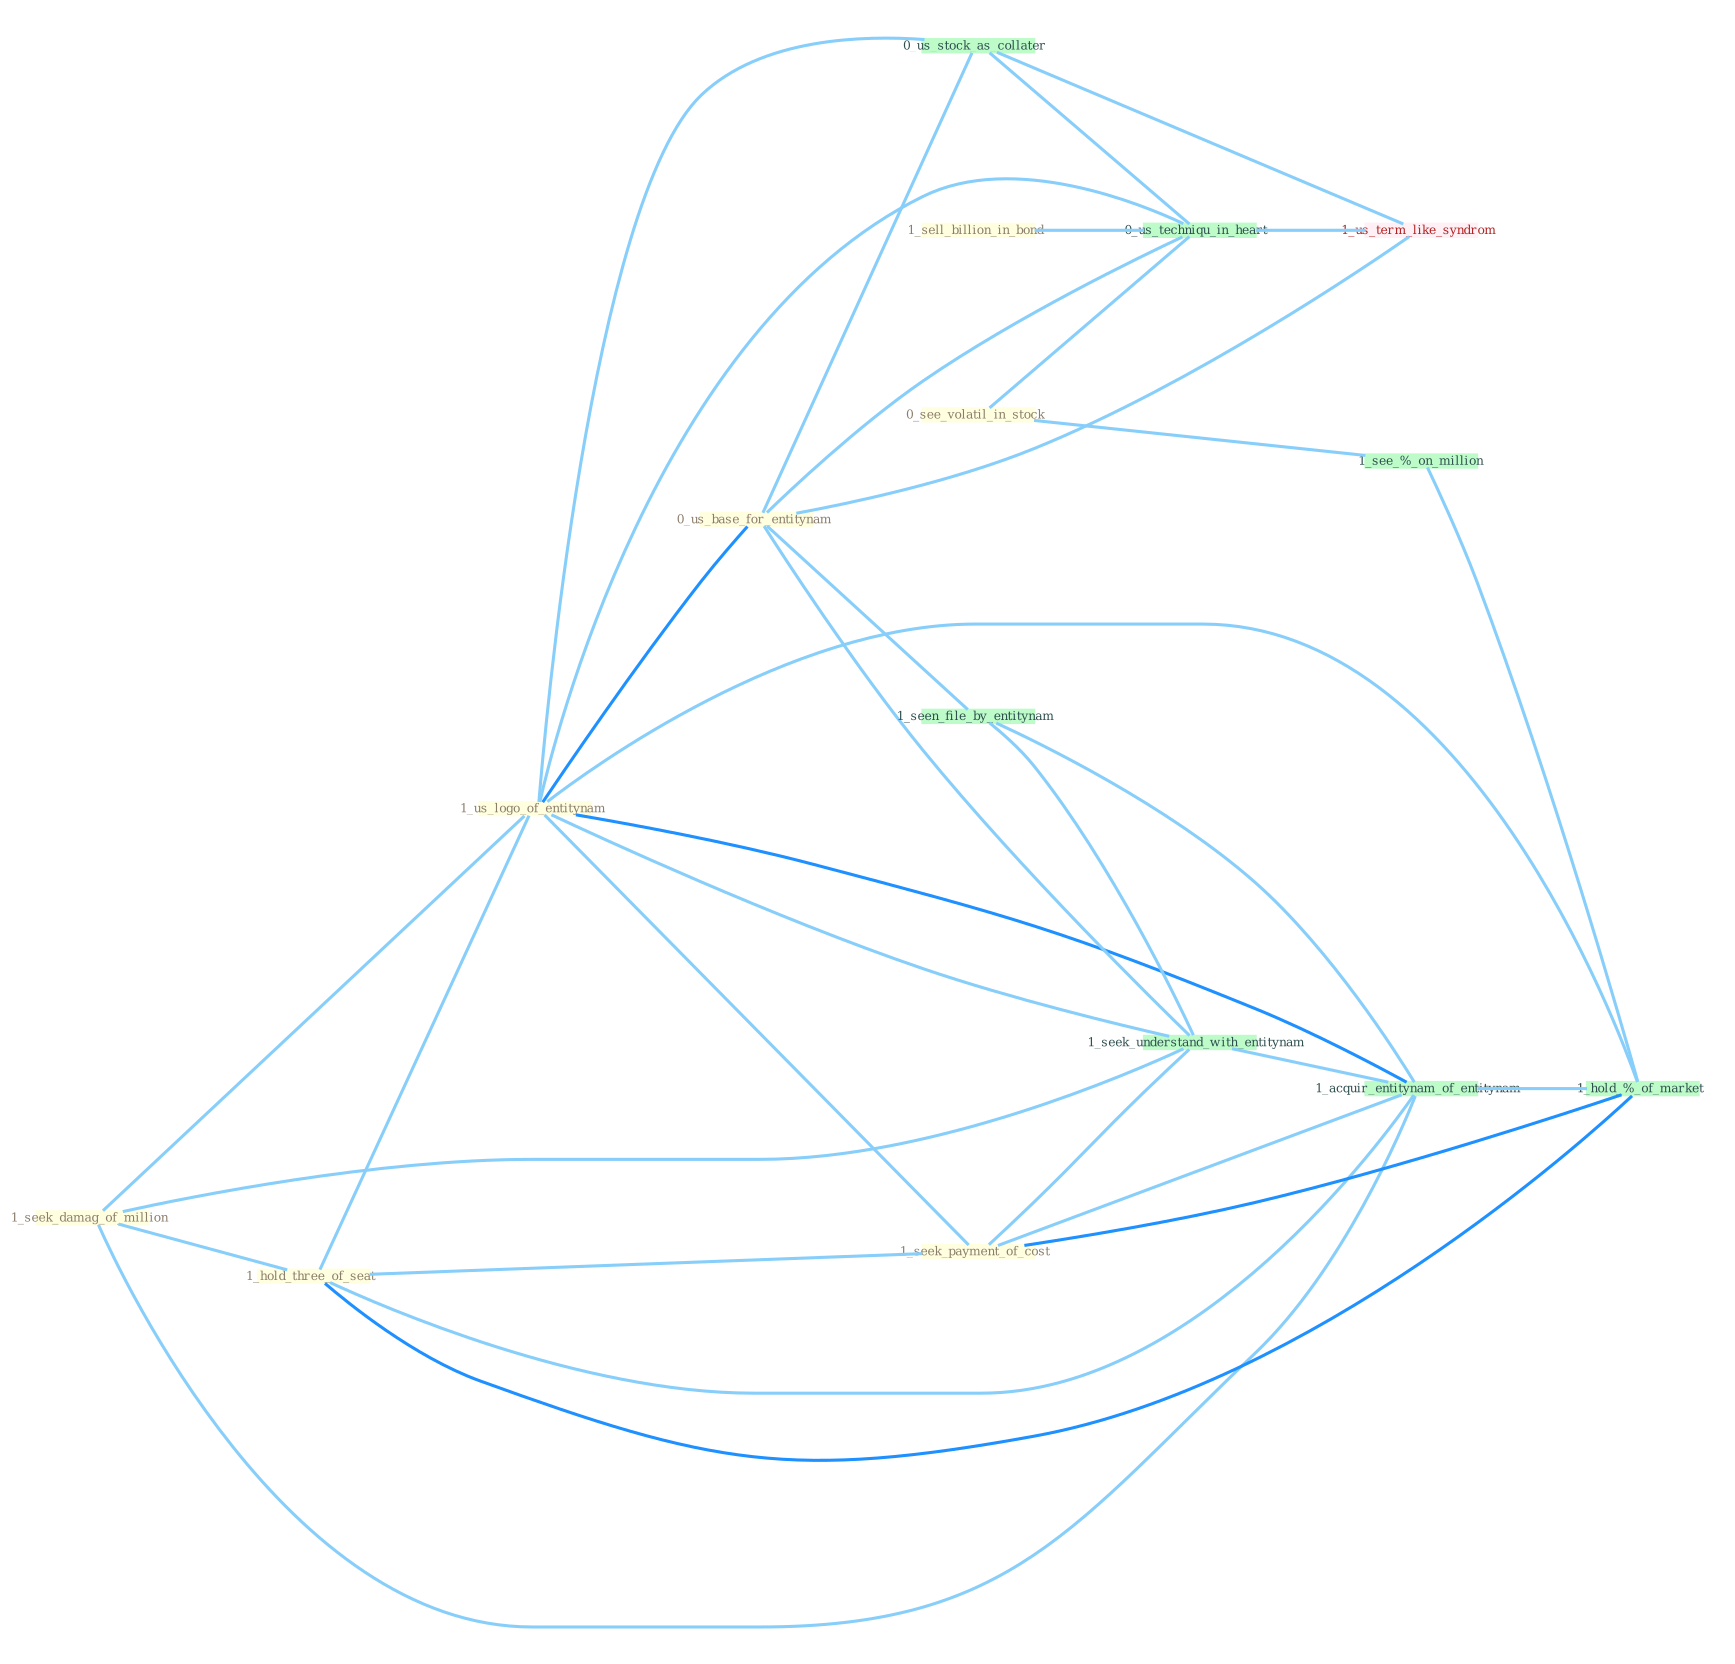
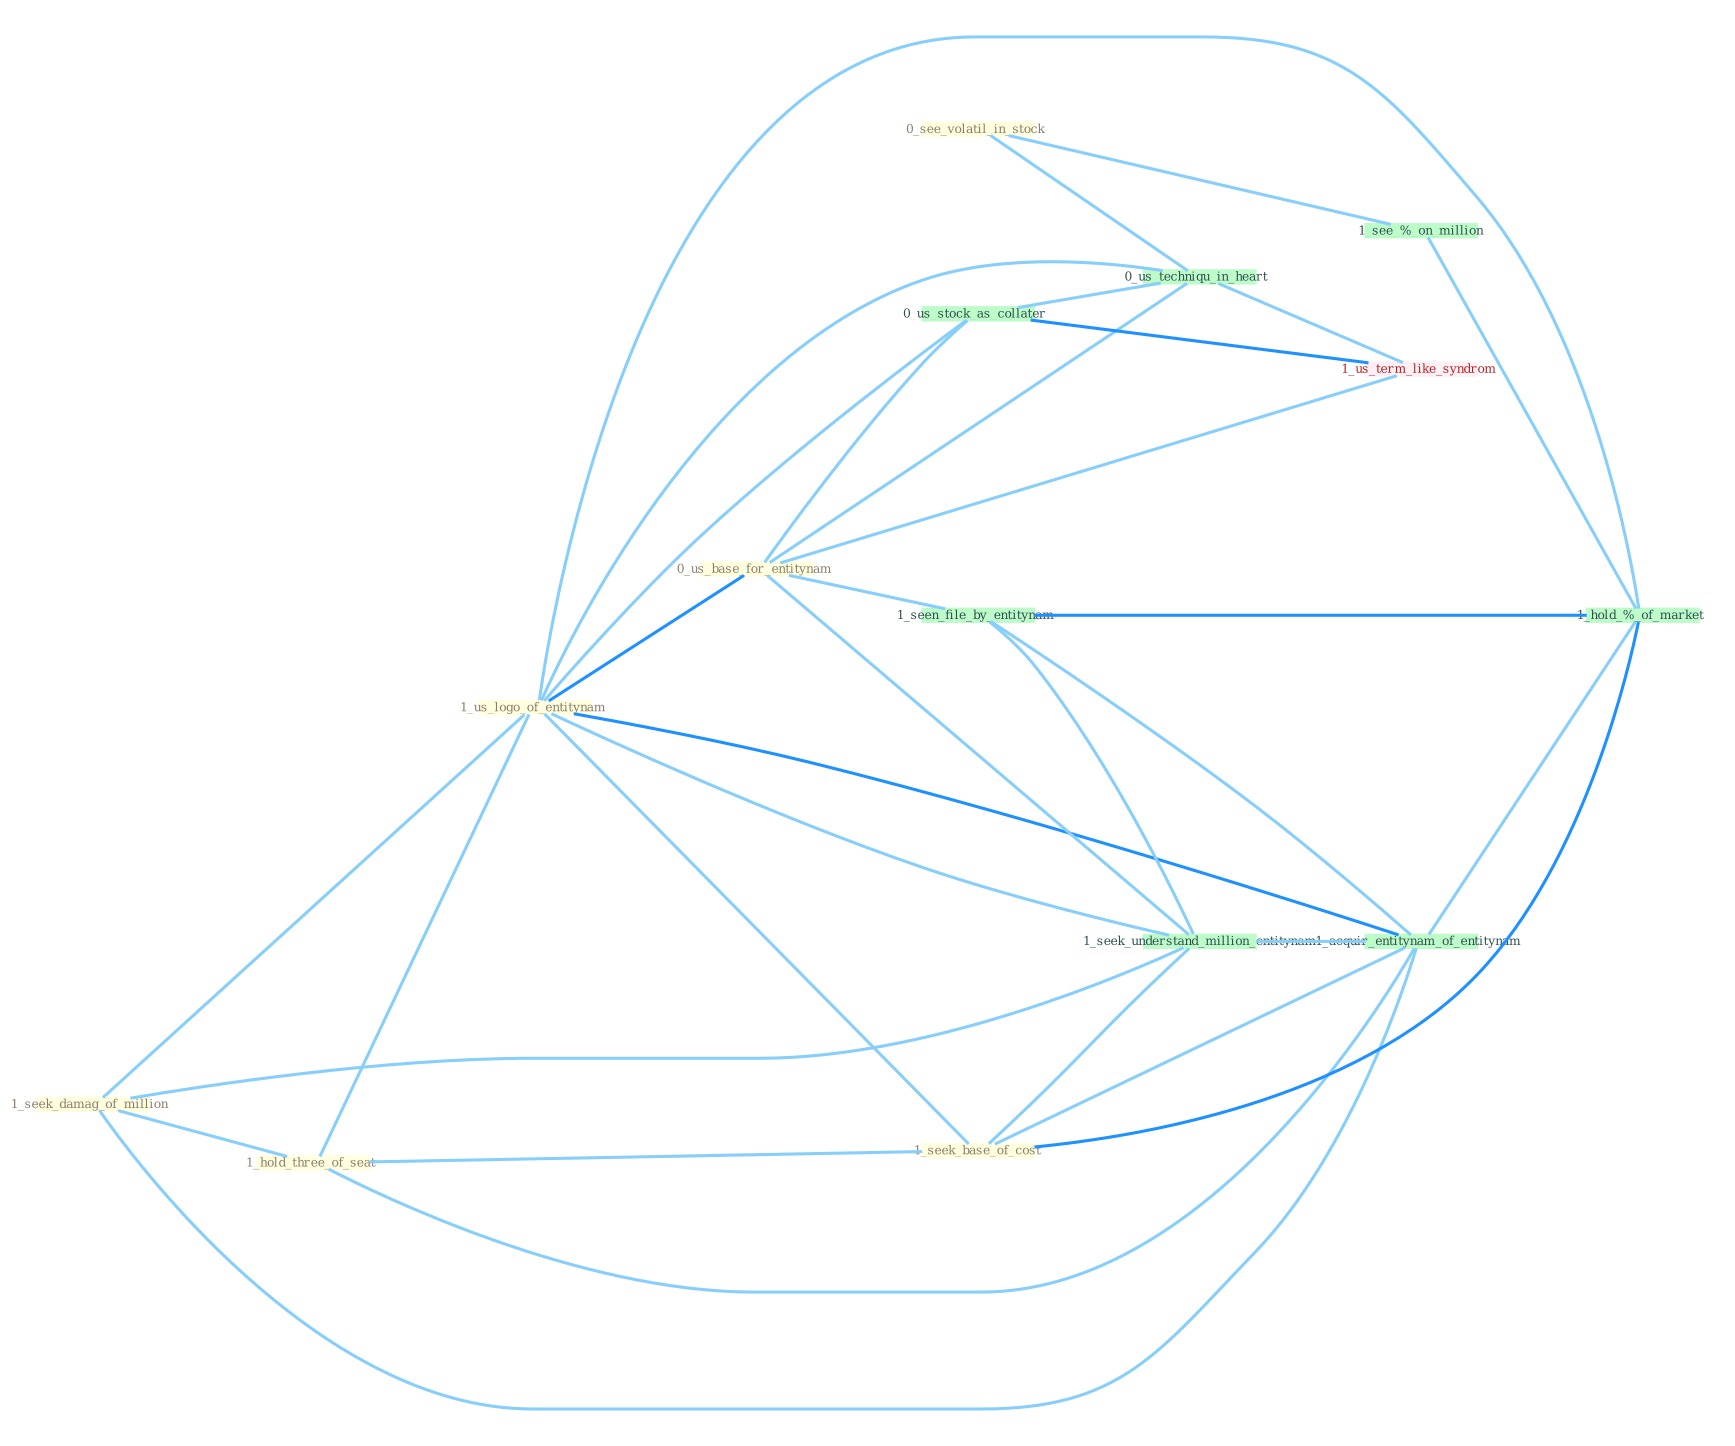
(1200, 138) -> (1200, 341)
(978, 230) -> none
(1200, 1042) -> (1200, 941)
(978, 1252) -> (978, 1151)
(1007, 1441) -> (1310, 615)
